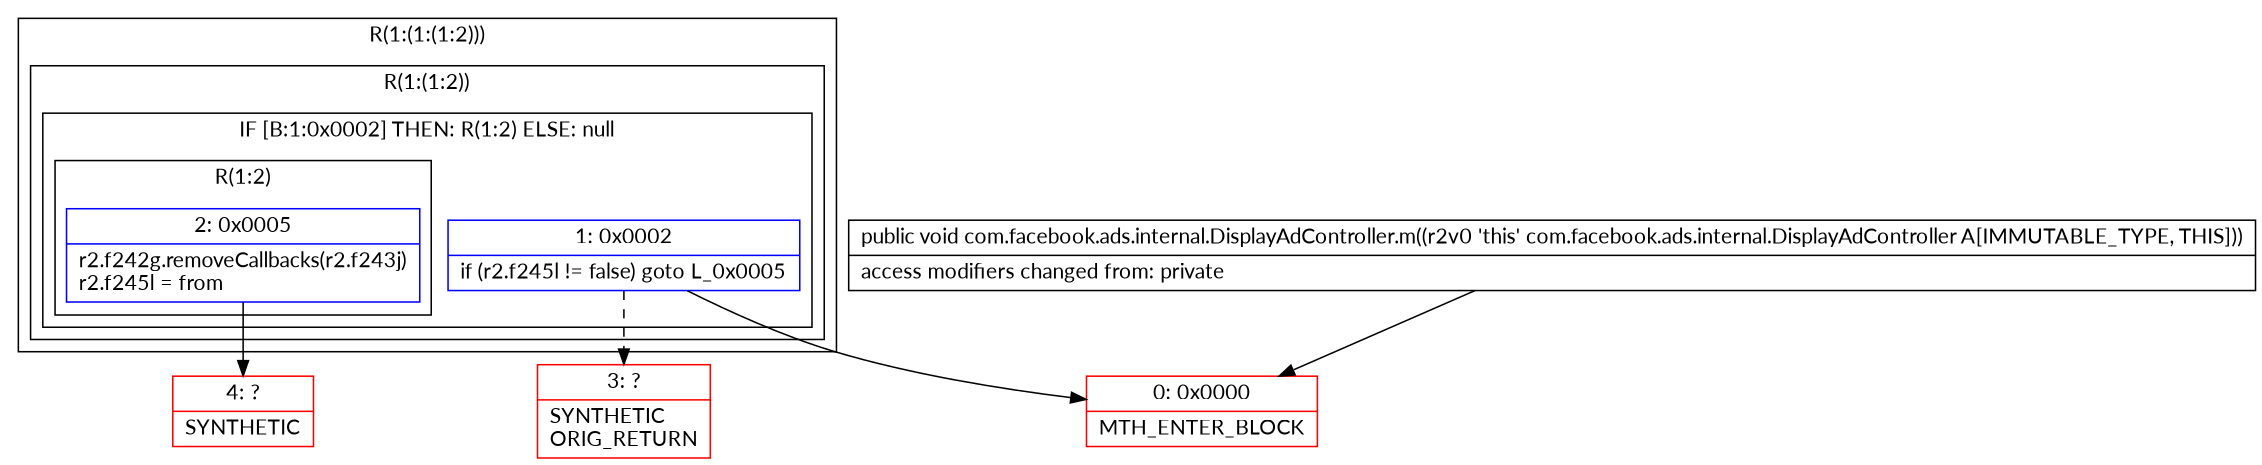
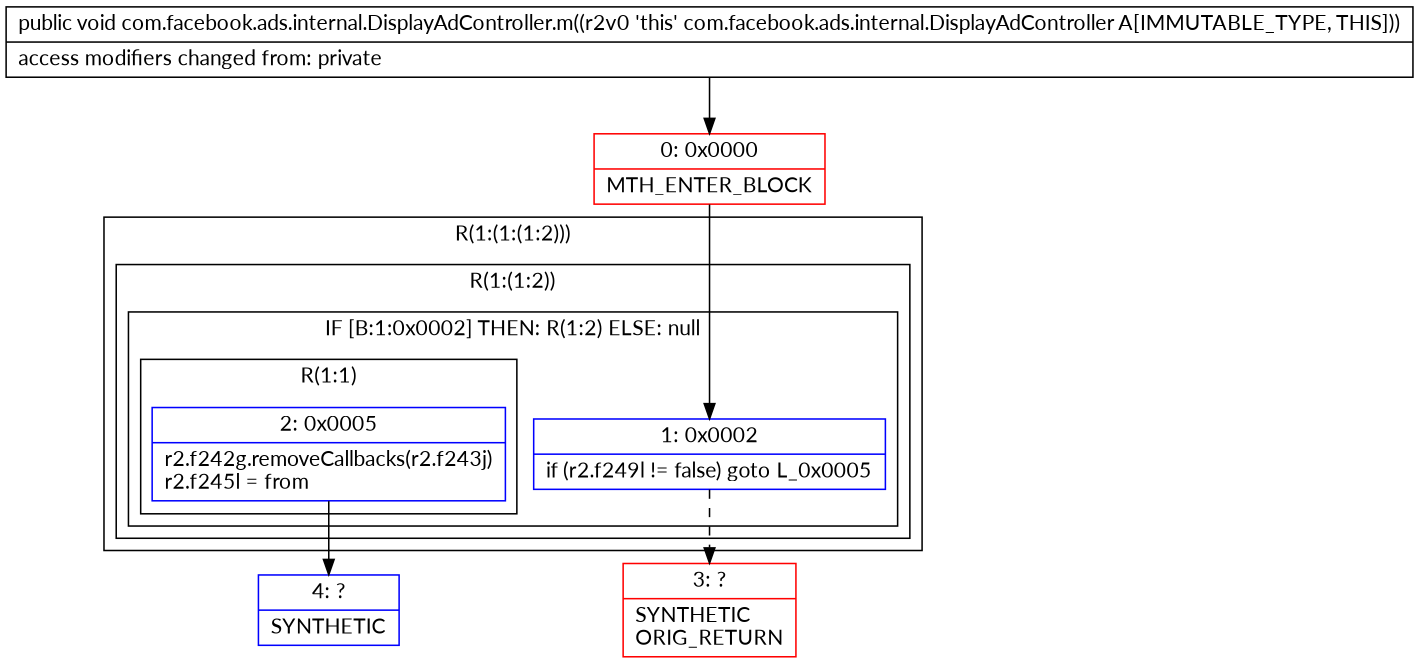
(243, 178) -> (329, 377)
(624, 272) -> (710, 471)
(874, 362) -> (710, 299)
(243, 411) -> (329, 610)
